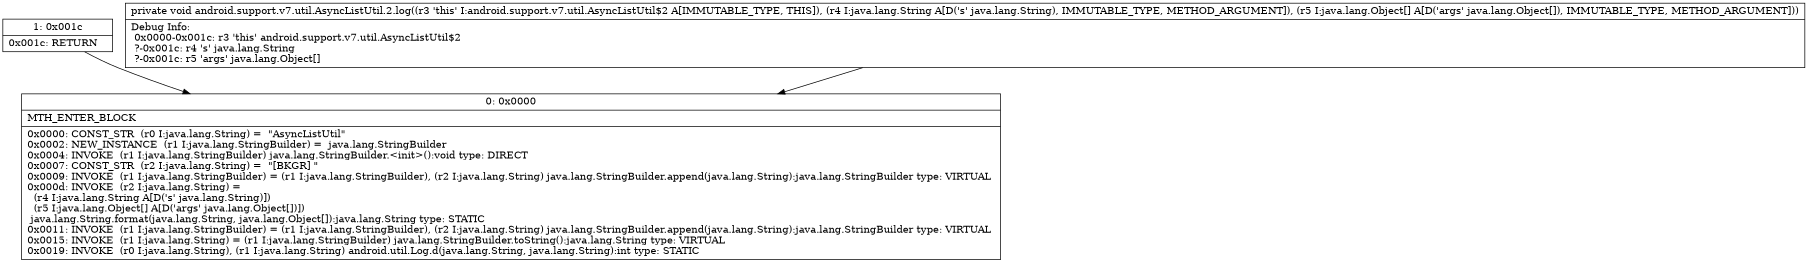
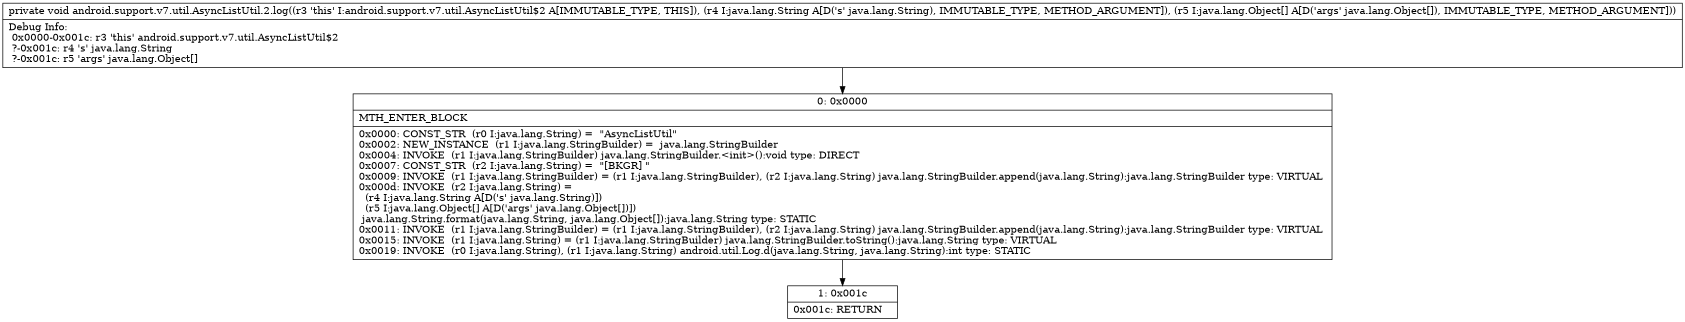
(133, 74) -> (843, 269)
